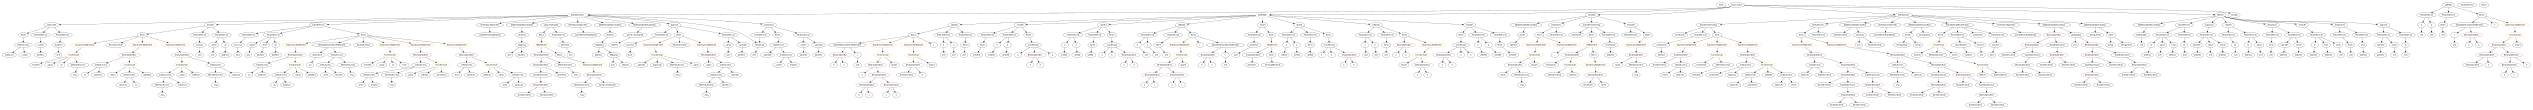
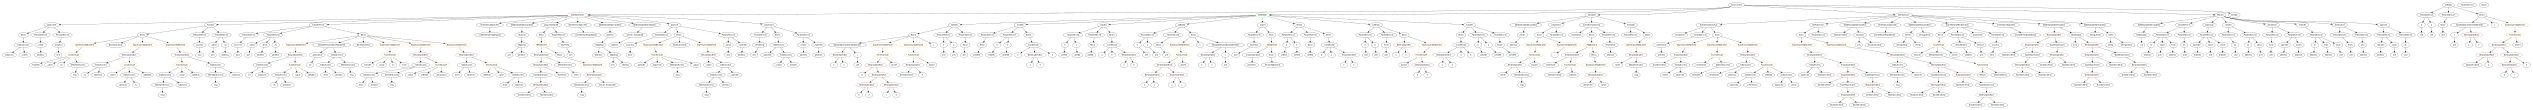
(1721, 5) -> none
(673, 22) -> (565, 20)
